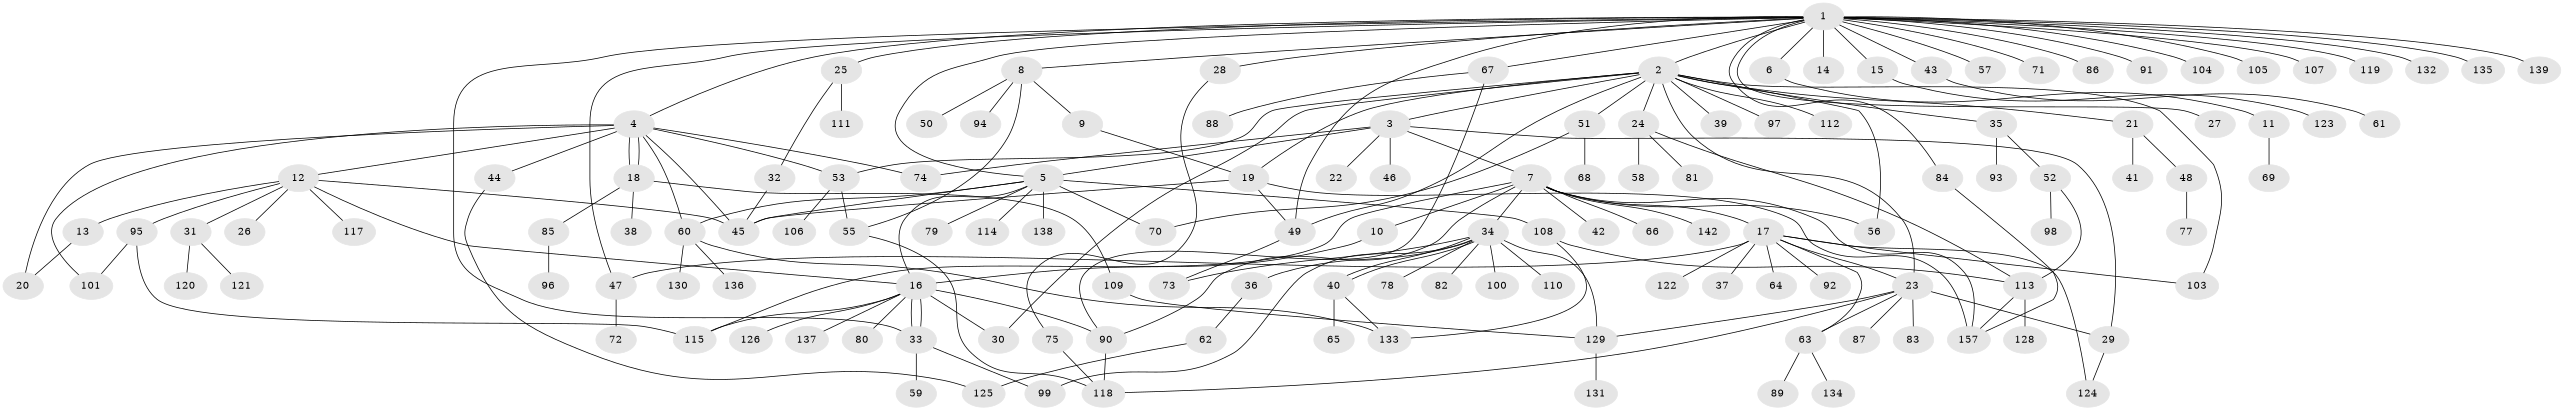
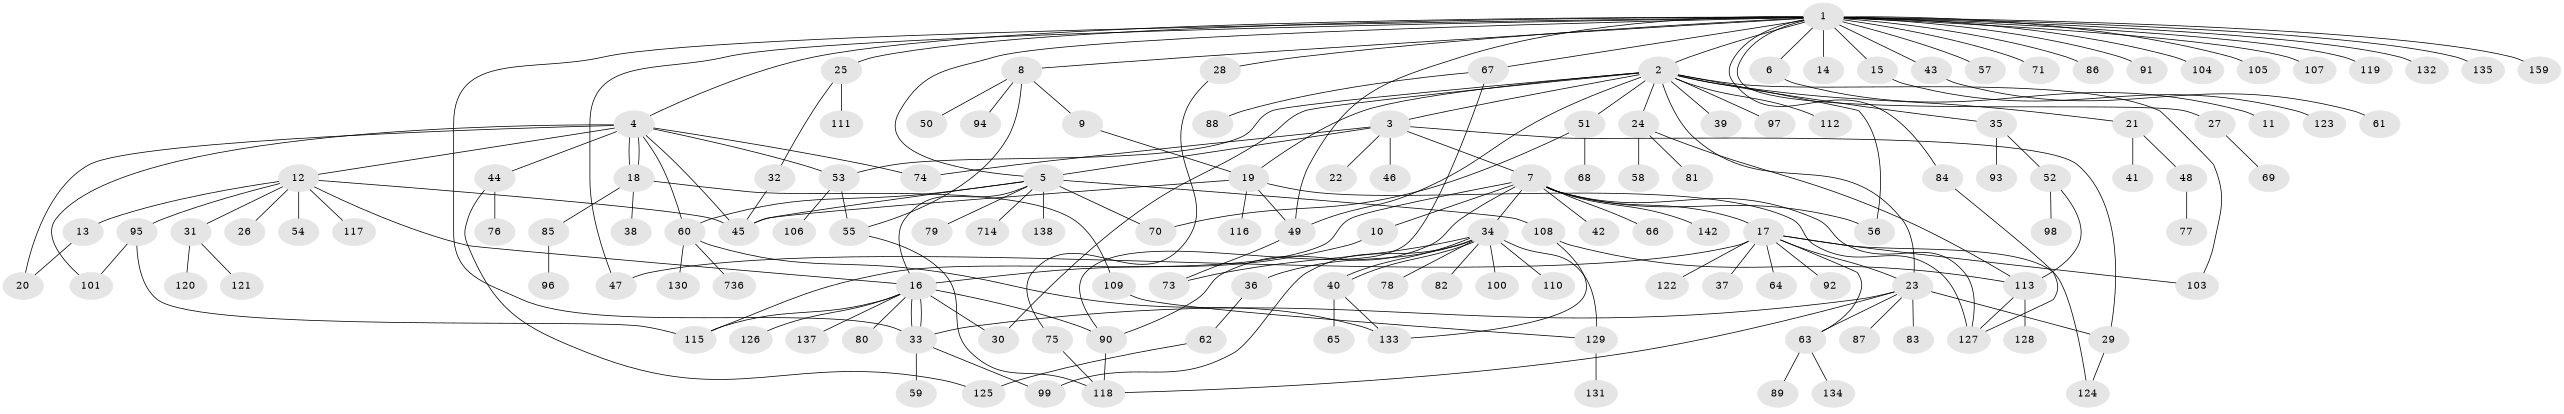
(2539, 70) -> (2539, 70)
(2269, 151) -> (2242, 151)
none -> (299, 232)
none -> (495, 232)
(987, 232) -> (987, 232)
none -> (1240, 232)
(734, 286) -> (734, 286)
(1756, 316) -> (1415, 313)
(616, 340) -> none
(1969, 340) -> (1969, 340)
